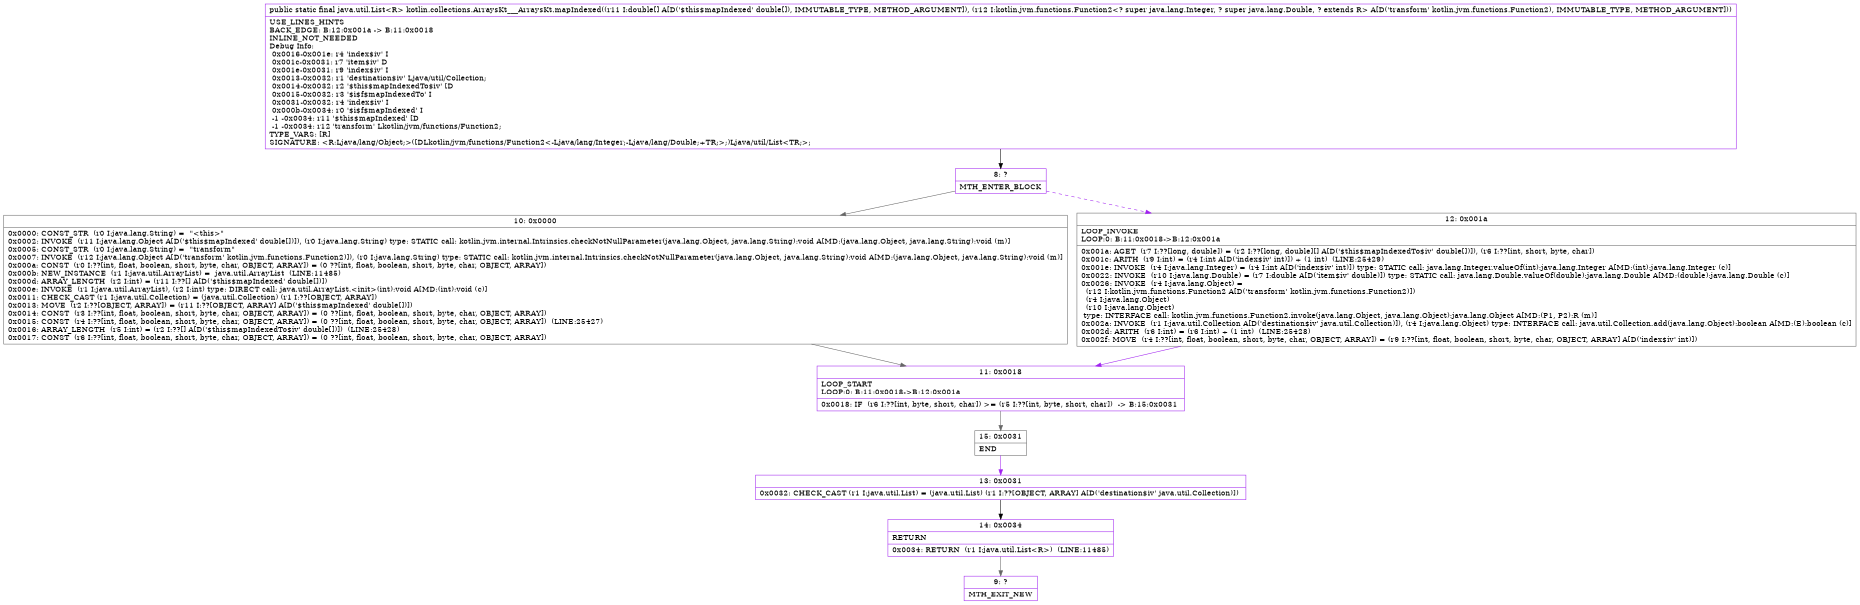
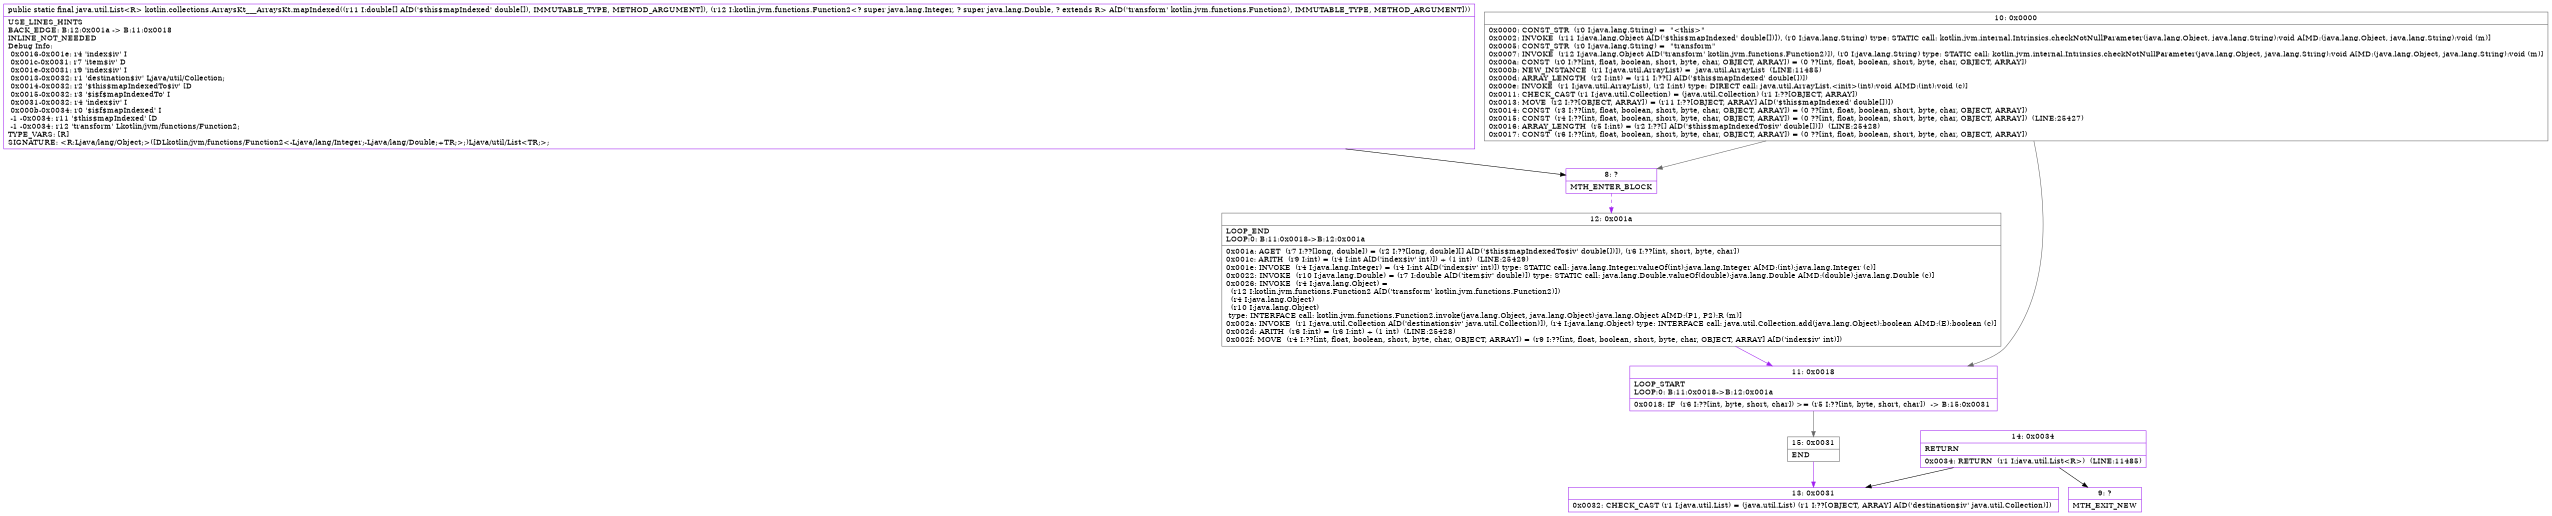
(900, 203) -> (1714, 154)
(1110, 231) -> (1248, 231)
(1001, 507) -> (1912, 477)
(1001, 564) -> (2071, 476)
